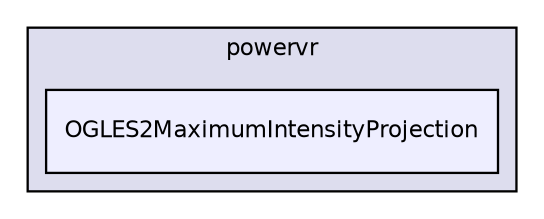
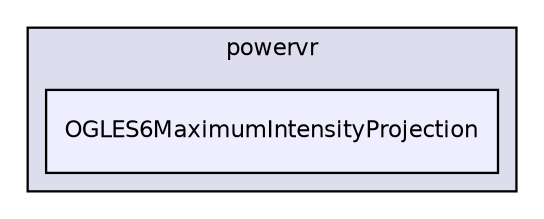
(272, 131) -> (272, 131)
